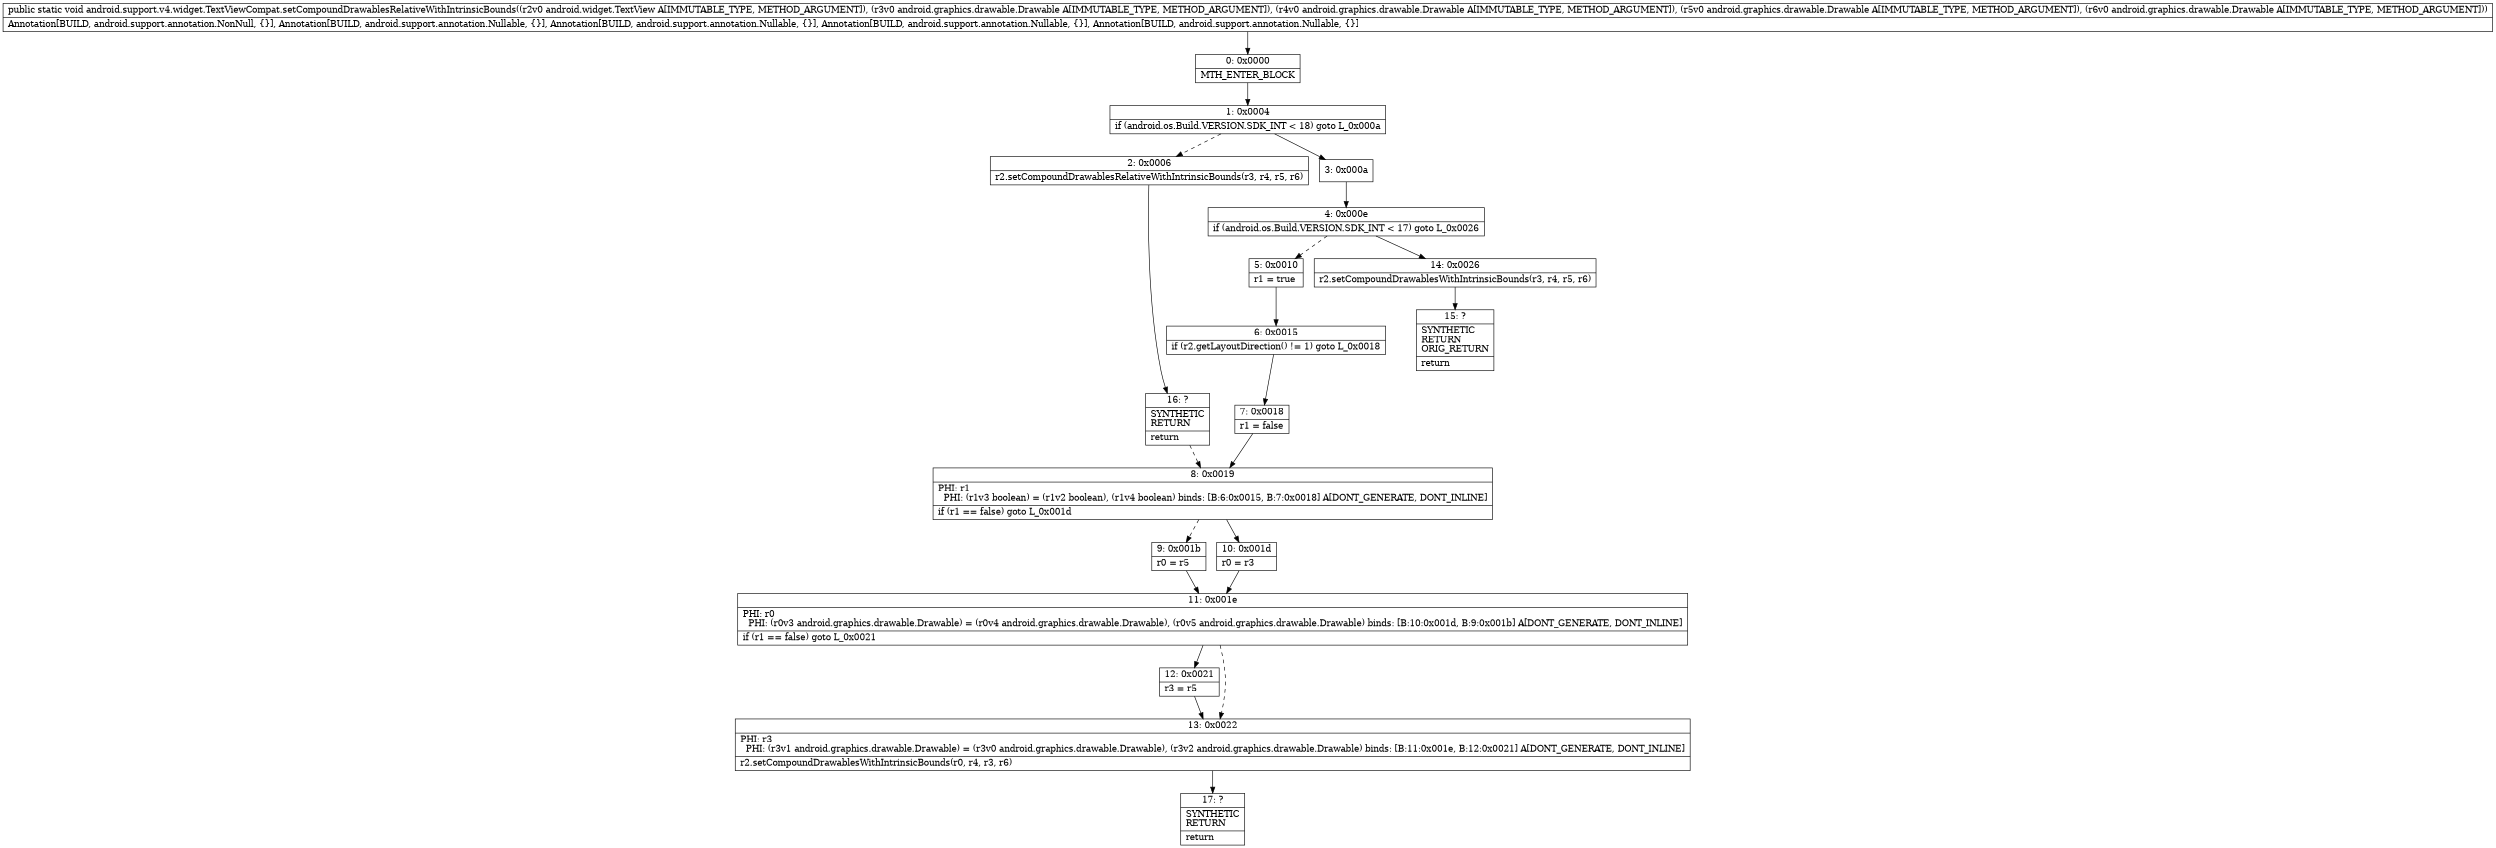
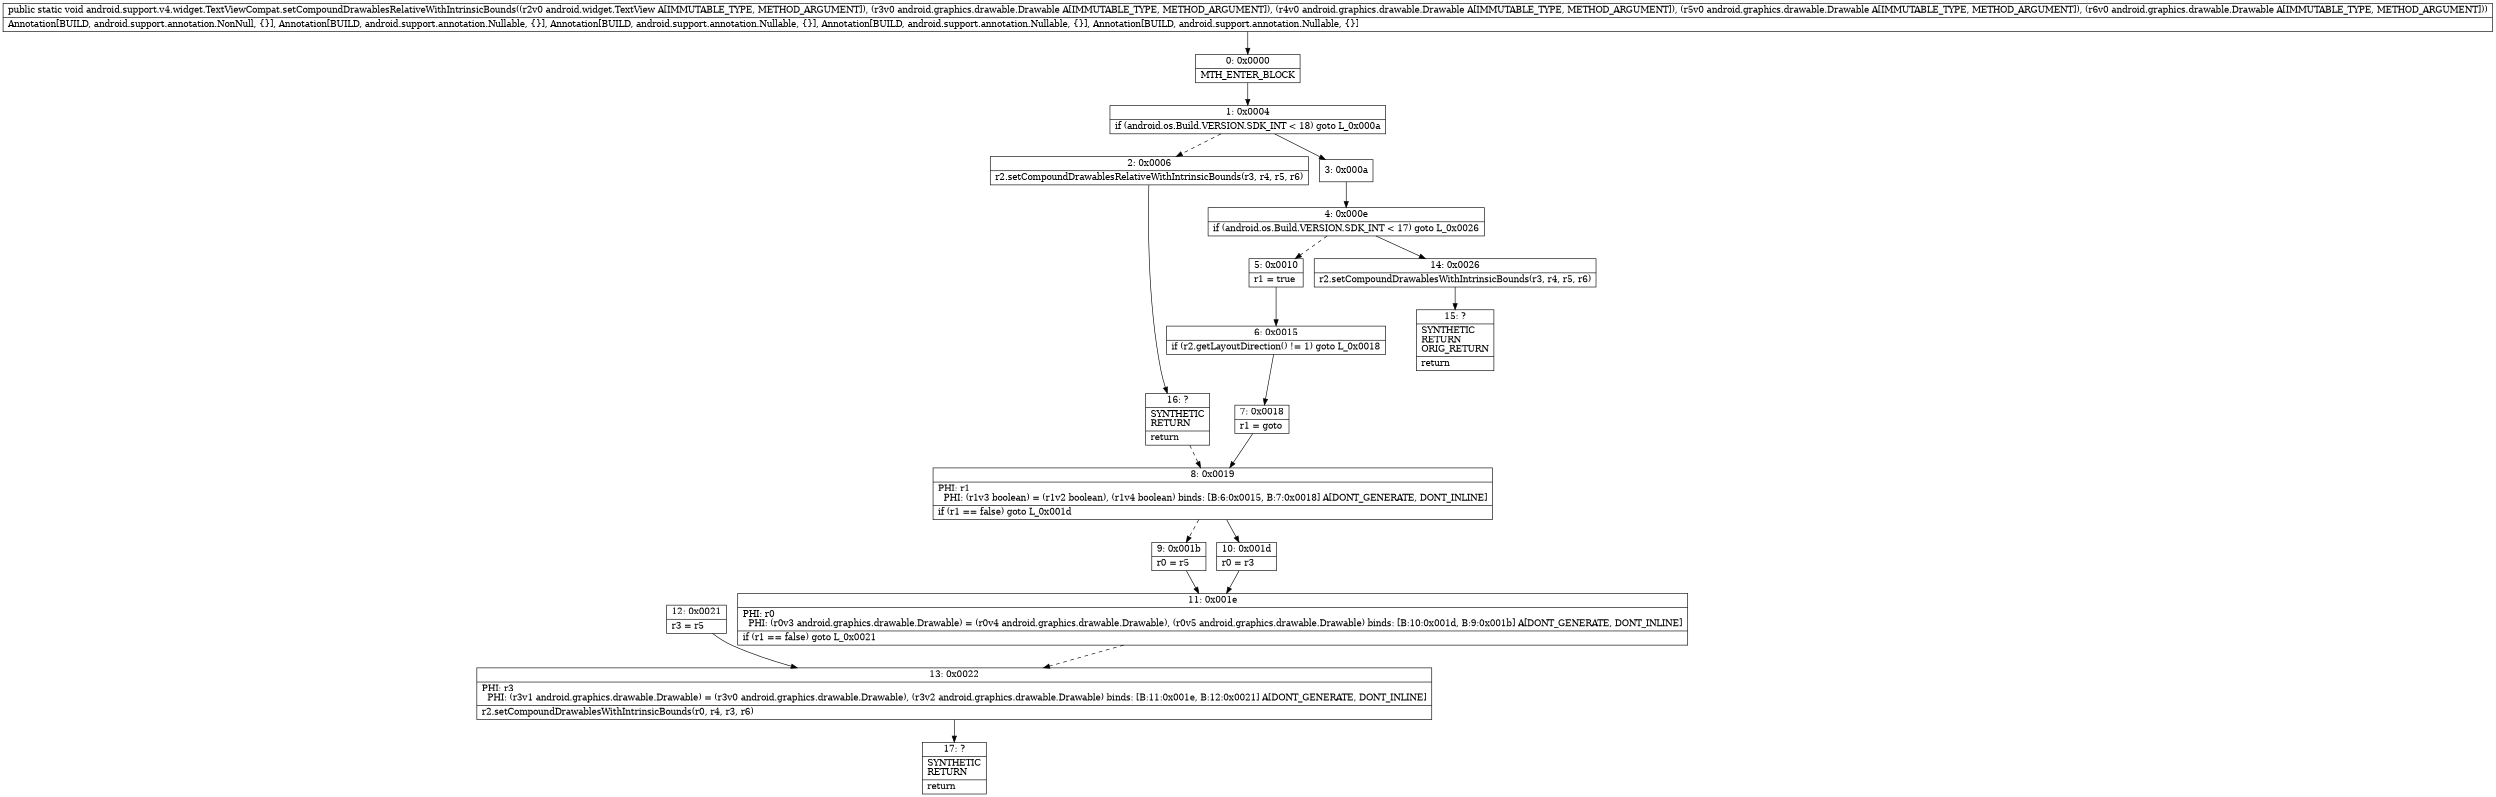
(1262, 426) -> (1261, 426)
(1200, 654) -> none
